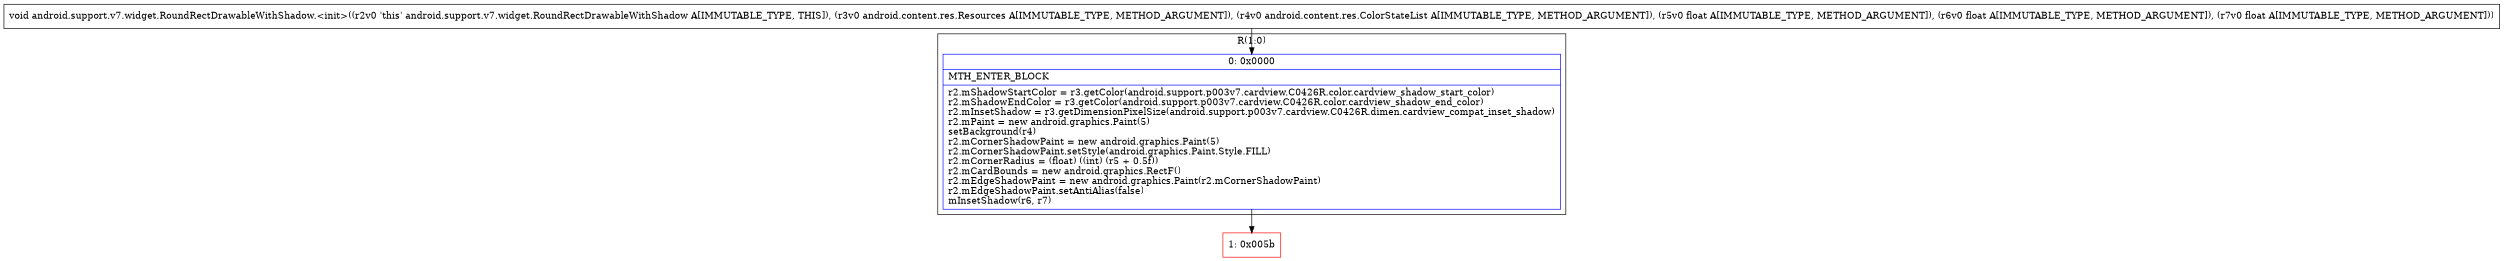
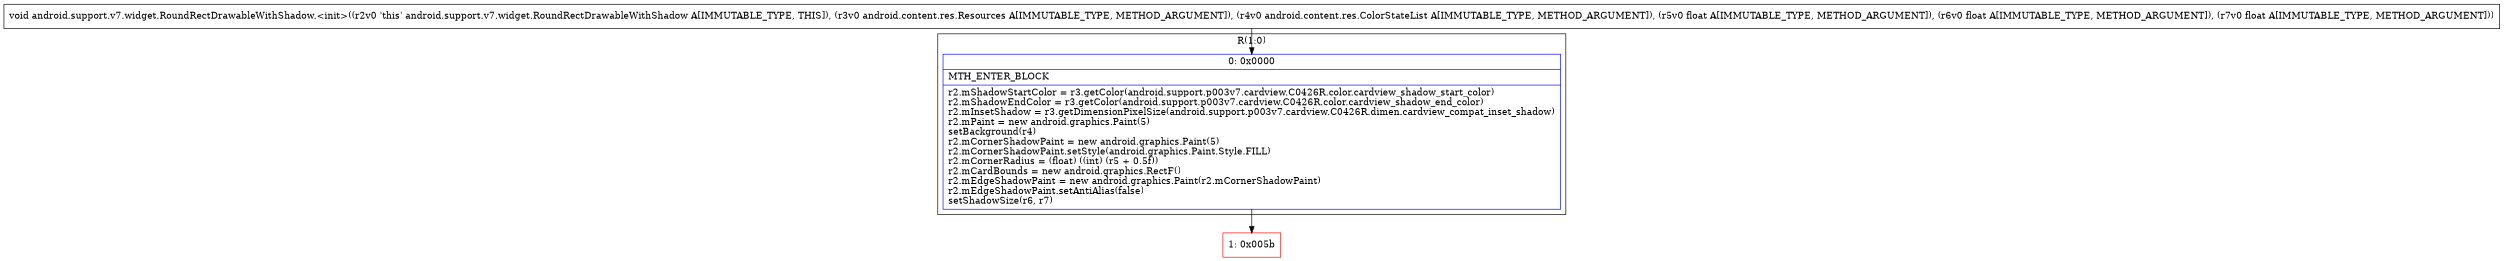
(1000, 201) -> (1001, 201)
